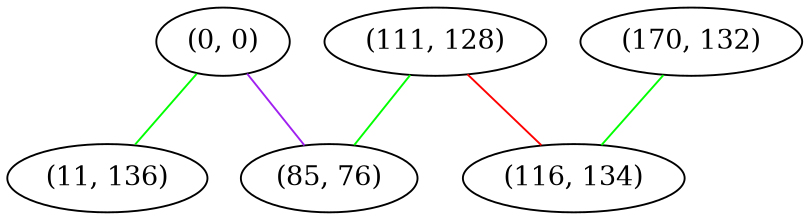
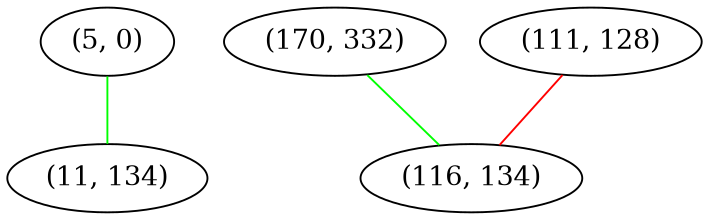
(223, 42) -> (107, 42)
(691, 42) -> (335, 42)
(107, 178) -> (107, 178)
(329, 178) -> none
